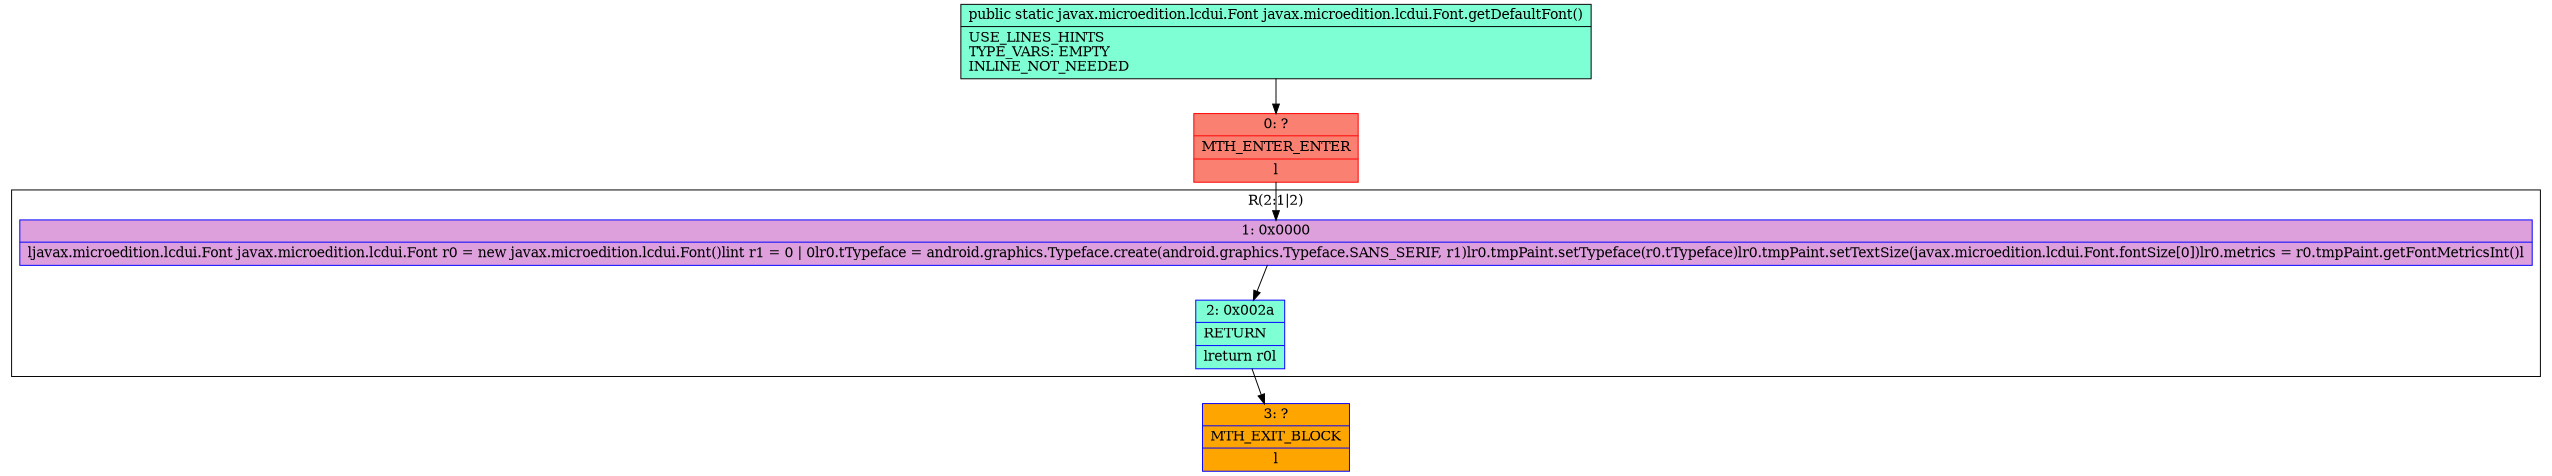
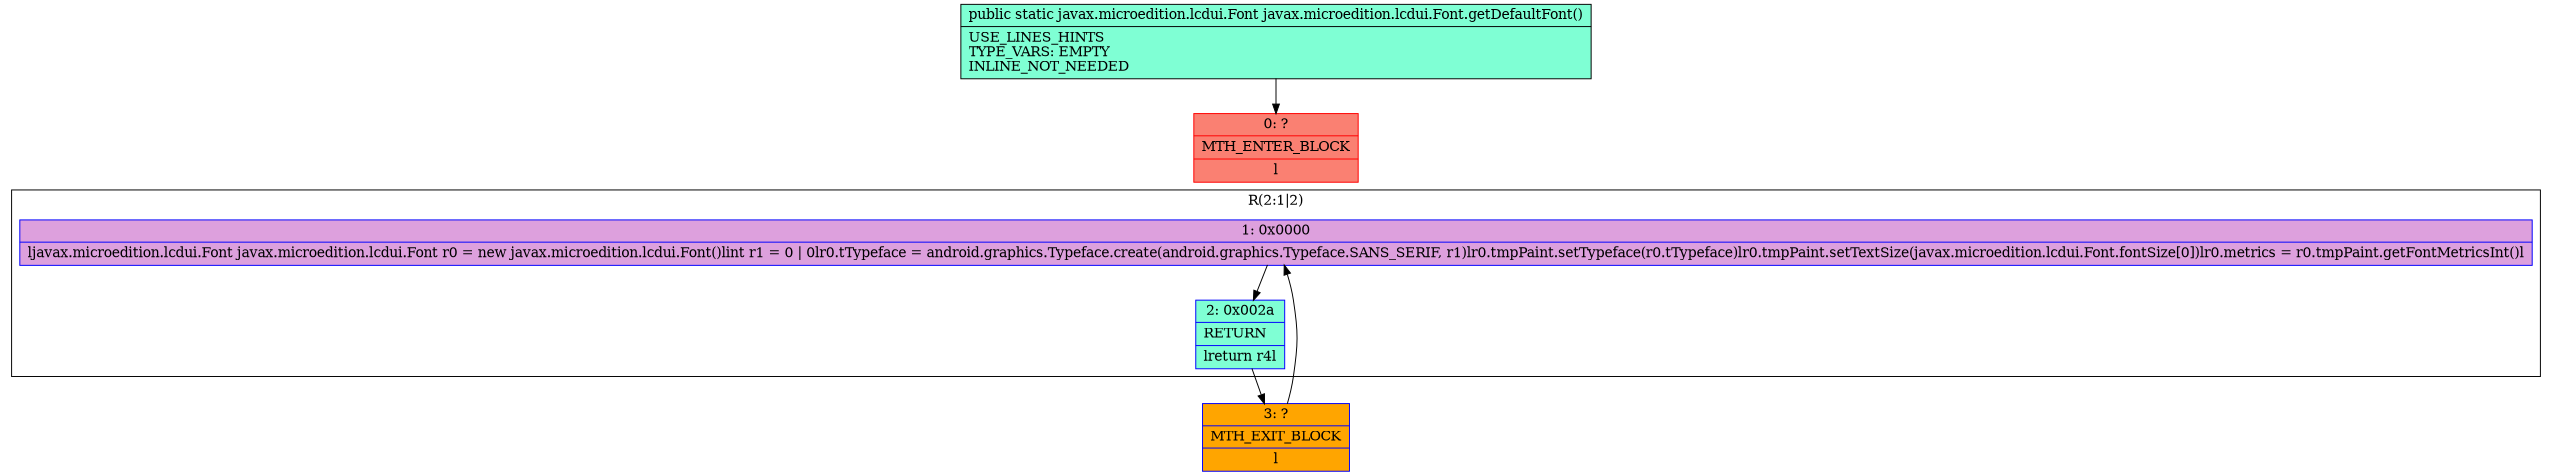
(1276, 147) -> (1276, 147)
(1276, 196) -> (1297, 339)
(1240, 357) -> (1240, 357)
